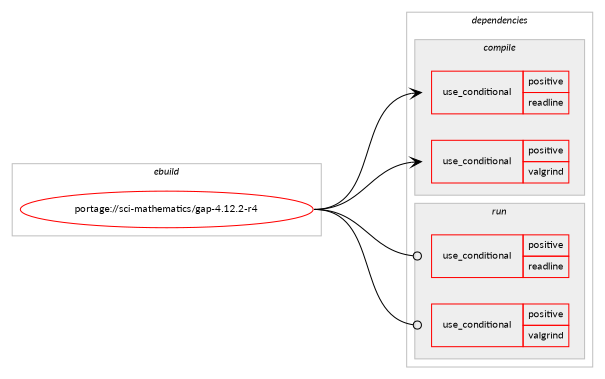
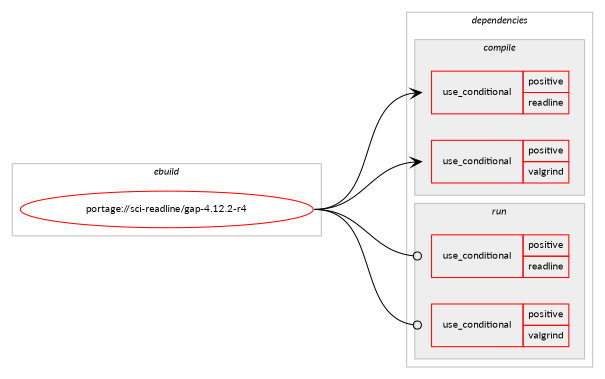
(167, 209) -> (167, 209)
